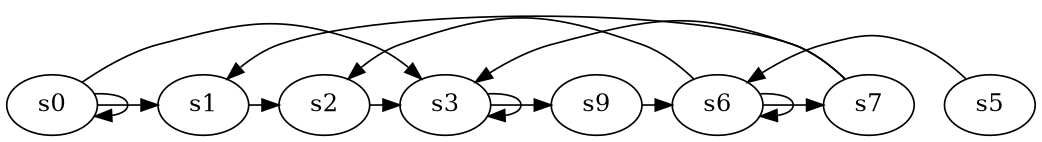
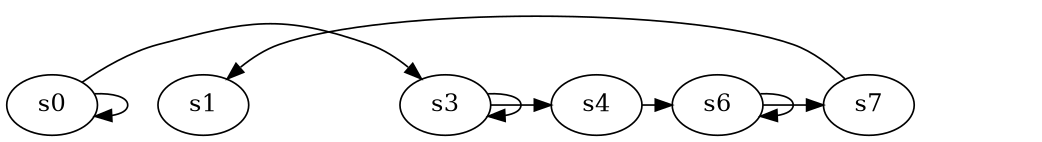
(577, 38) -> none
(112, 105) -> none
(324, 105) -> none
(597, 105) -> (597, 105)
(990, 105) -> none
